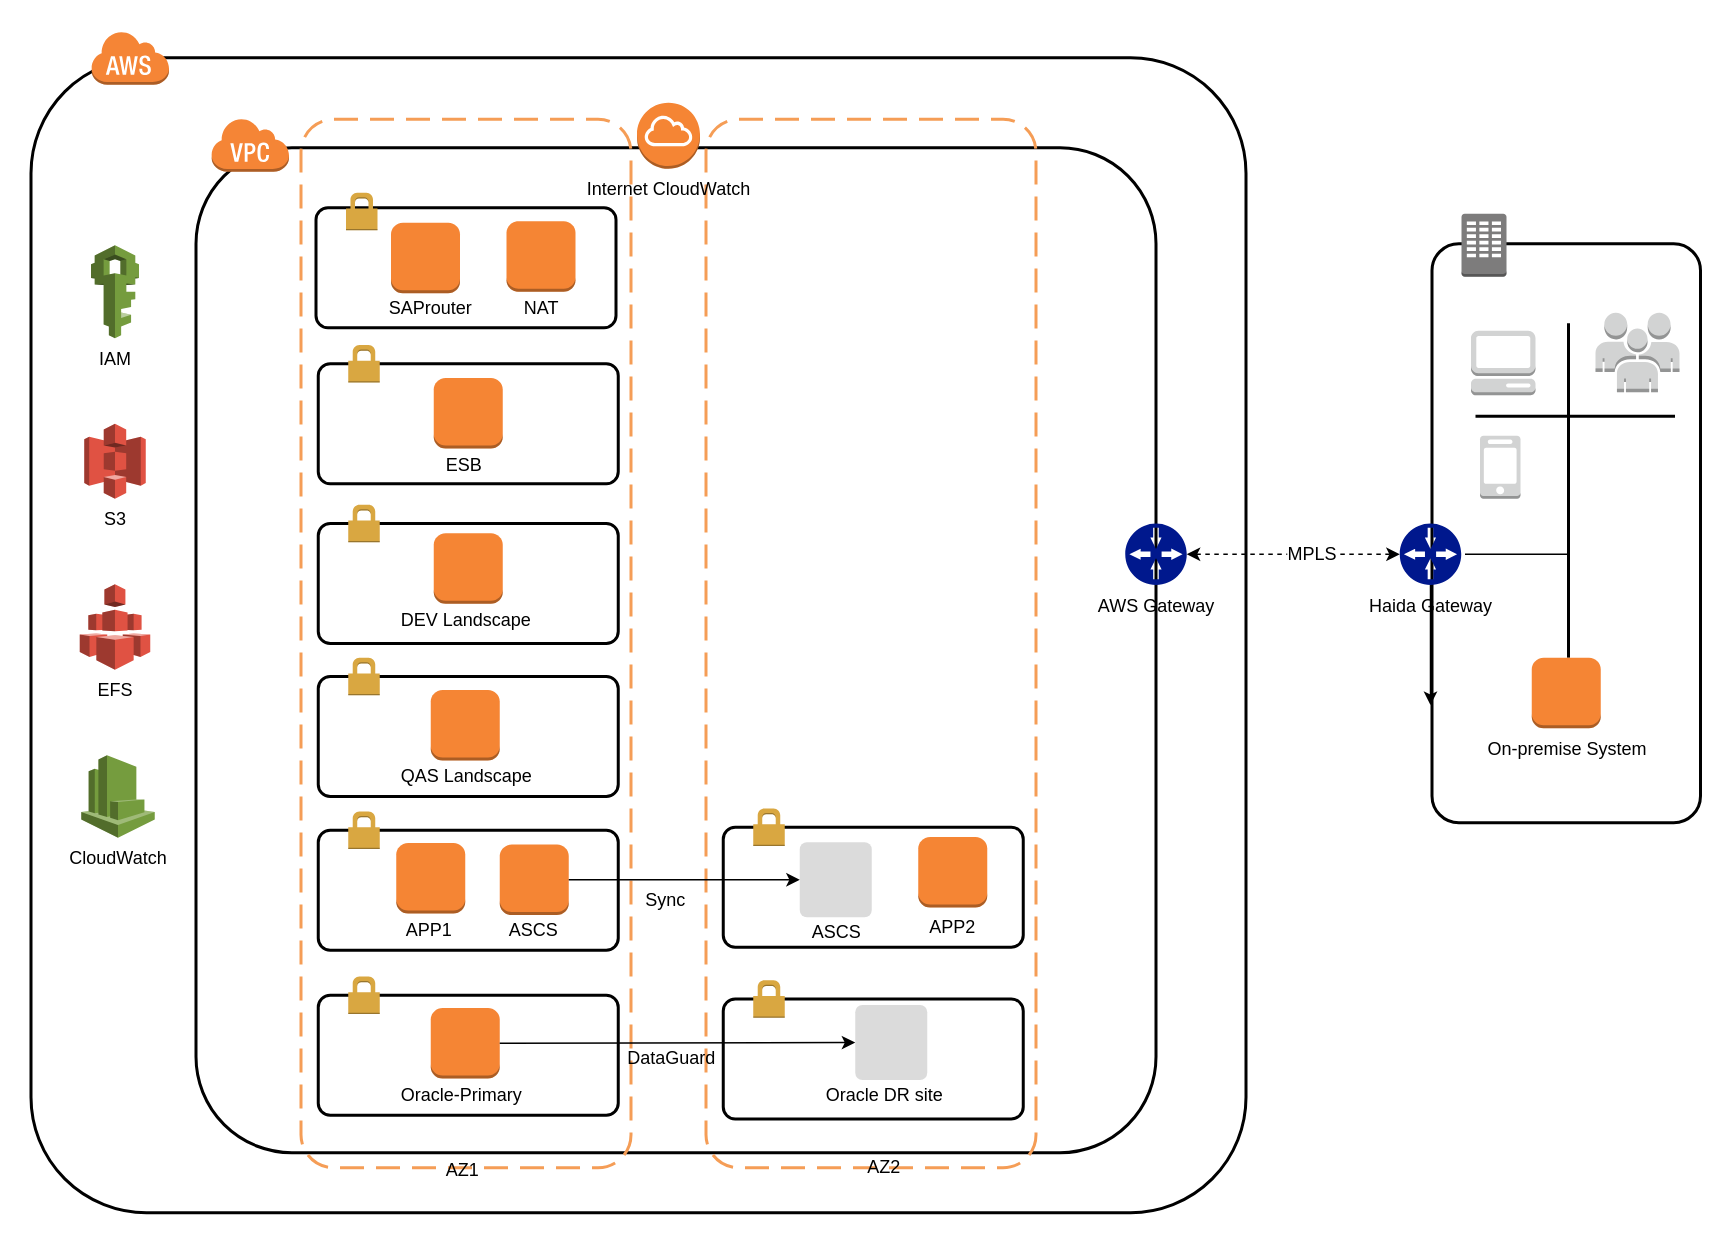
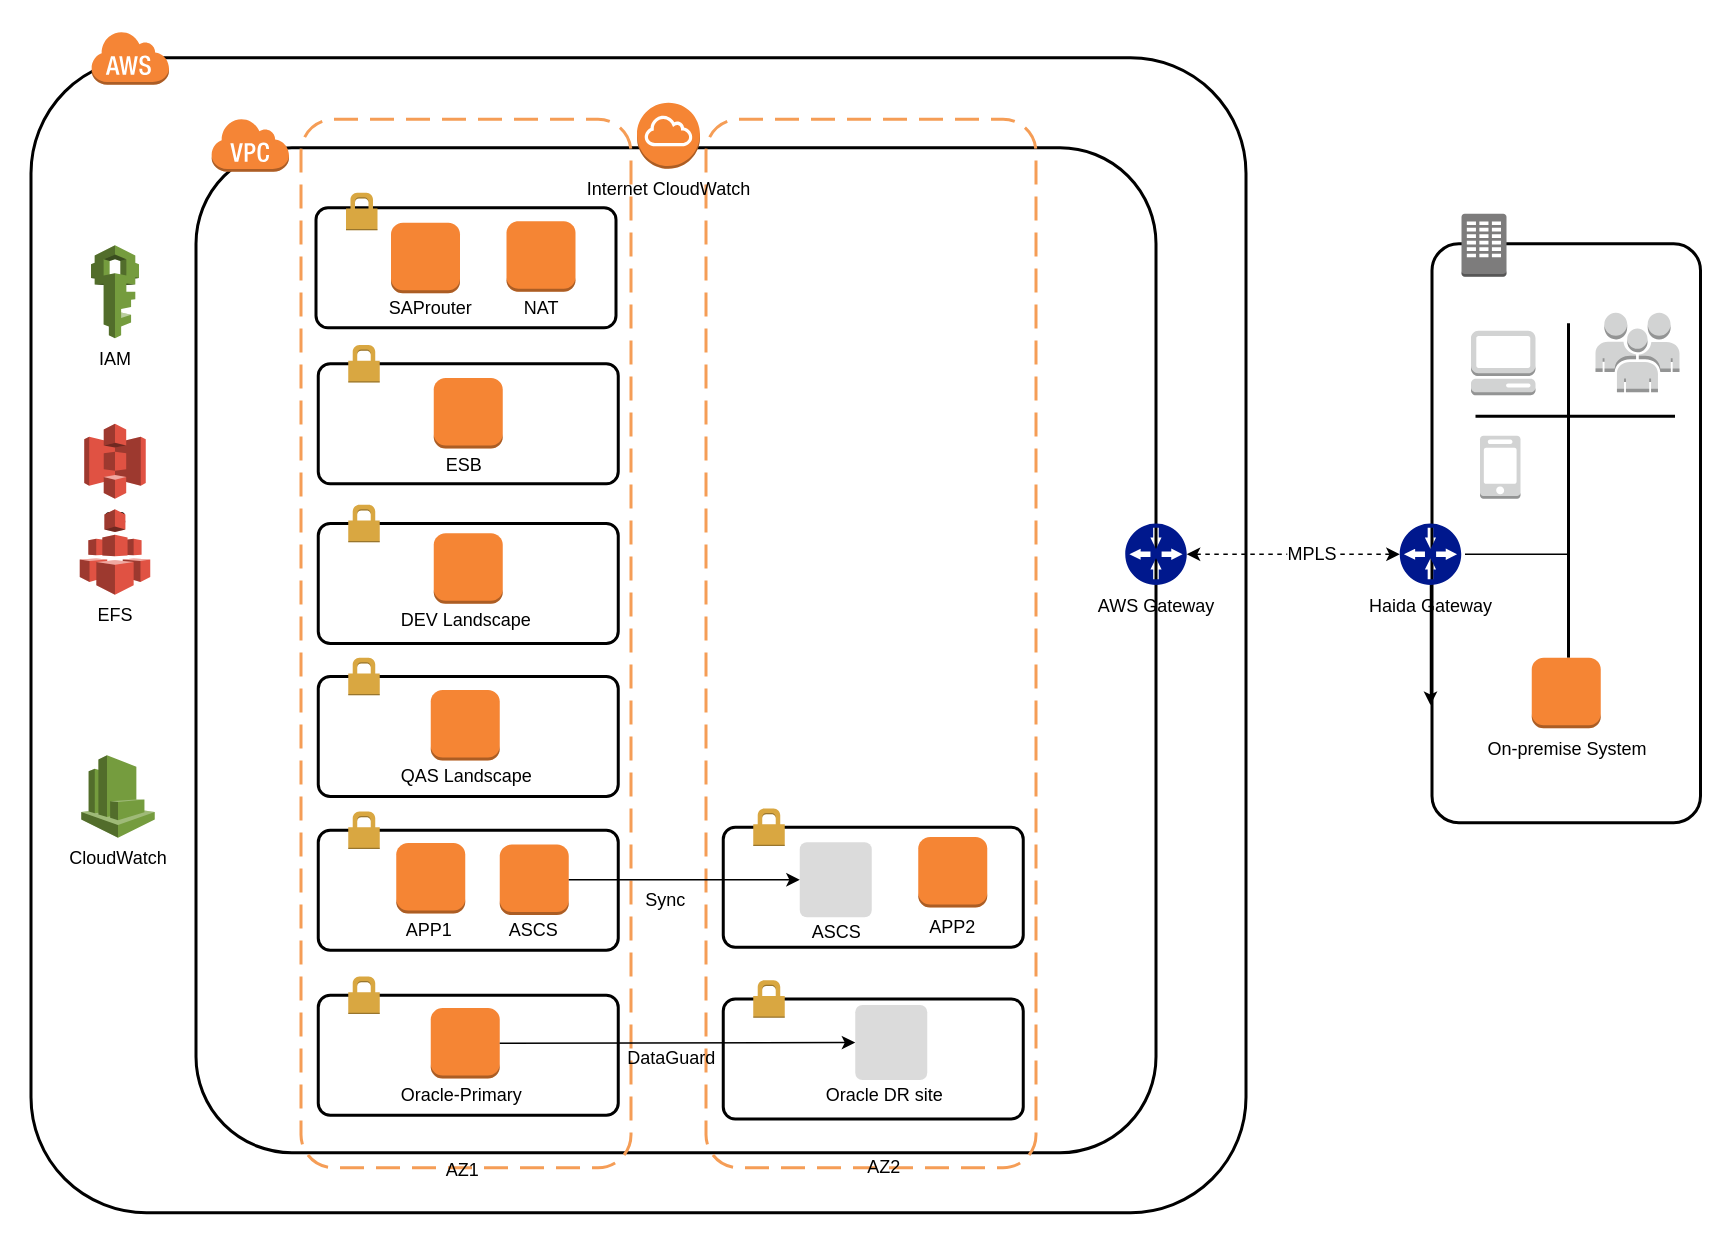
(115, 627) -> (115, 552)
